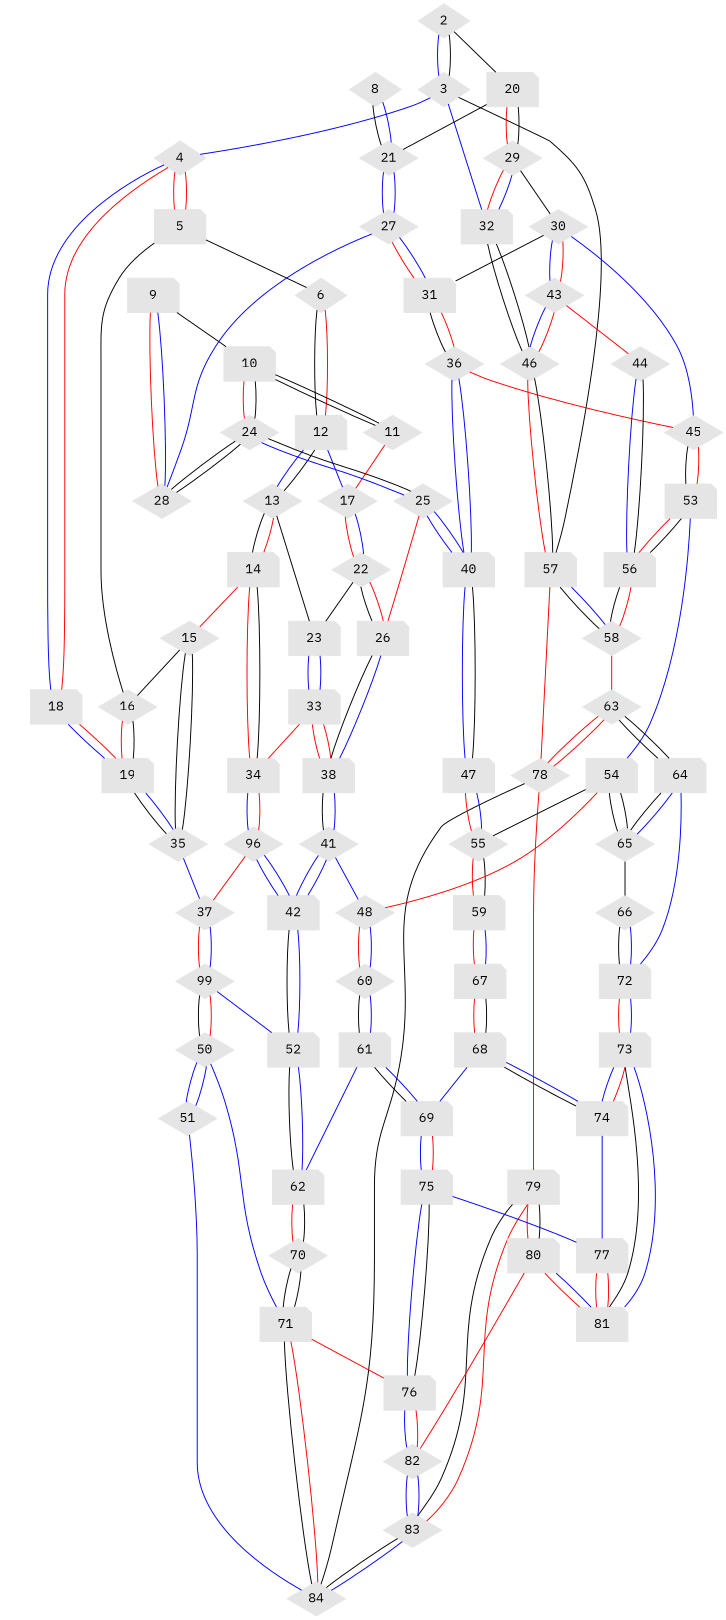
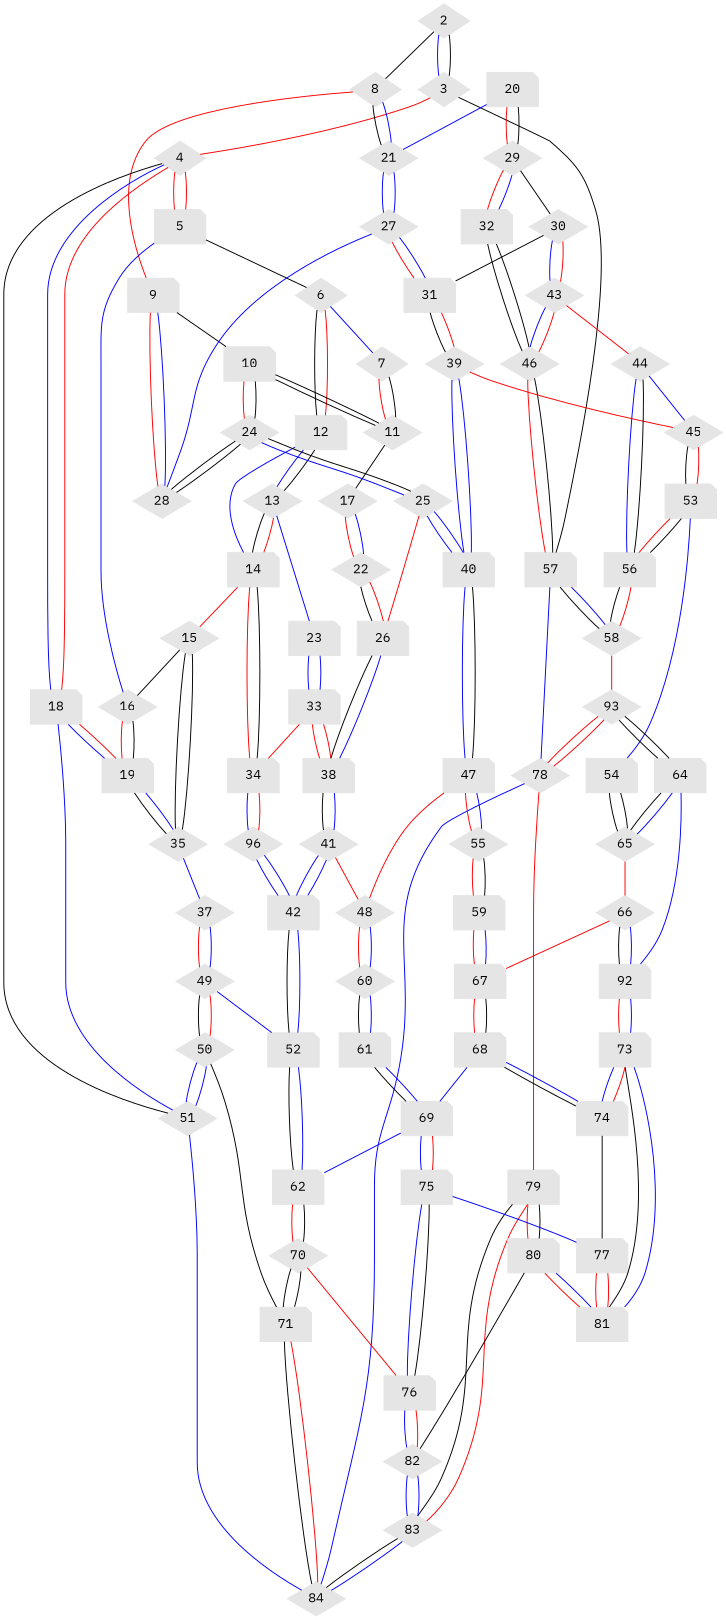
(475, 52) -> (410, 55)
none -> (177, 122)
(445, 127) -> (445, 127)
(317, 132) -> (317, 132)
(465, 157) -> none
(654, 312) -> (667, 398)
none -> (382, 364)
(454, 364) -> (454, 364)
(101, 460) -> (101, 460)
(370, 467) -> (370, 467)
(338, 477) -> (235, 485)
(293, 568) -> (293, 568)
(339, 602) -> none
none -> (4, 641)
(545, 673) -> (545, 673)
(612, 707) -> (612, 707)
(544, 810) -> none
(501, 869) -> (398, 839)
(229, 878) -> none
(347, 878) -> (347, 878)
(625, 879) -> (625, 879)
none -> (66, 940)
none -> (558, 945)
(205, 981) -> (205, 981)
(625, 981) -> (625, 981)
(332, 1119) -> (363, 1153)
(377, 1156) -> (377, 1156)
(242, 1186) -> (242, 1186)
(602, 1187) -> (602, 1187)
(348, 1359) -> (352, 1322)
(473, 1361) -> (473, 1361)
